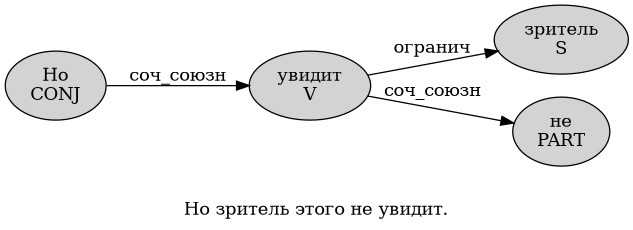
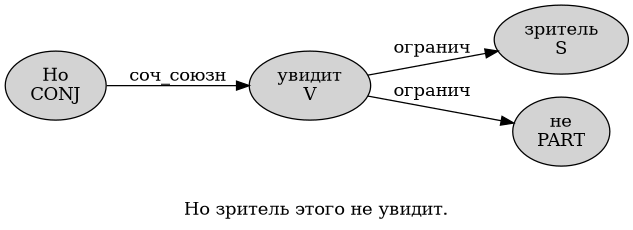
(432, 91) -> (432, 91)
